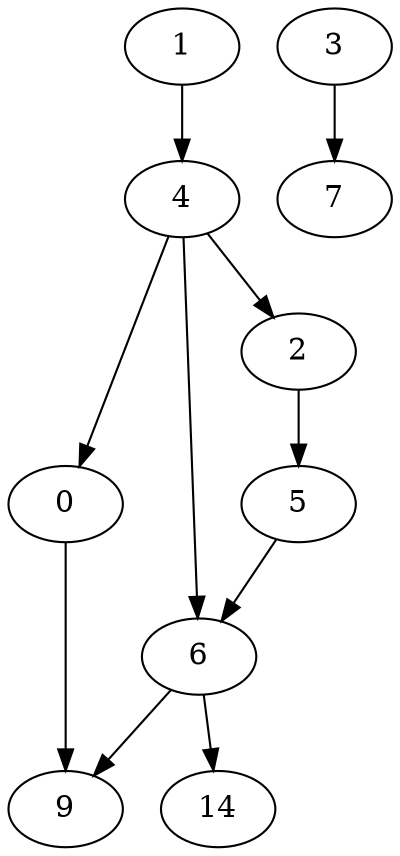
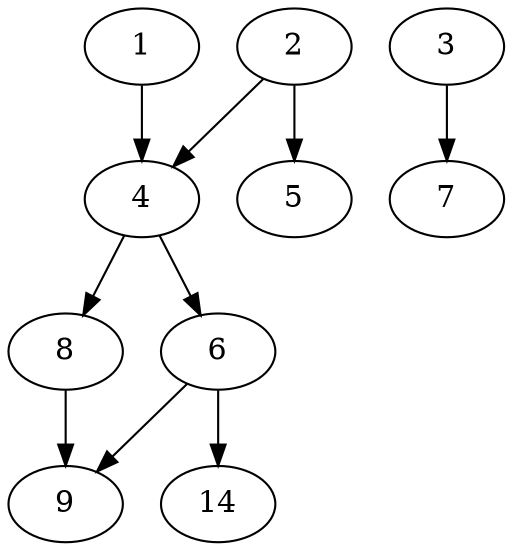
(234, 267) -> (226, 115)
(66, 504) -> (66, 352)
(255, 571) -> none
